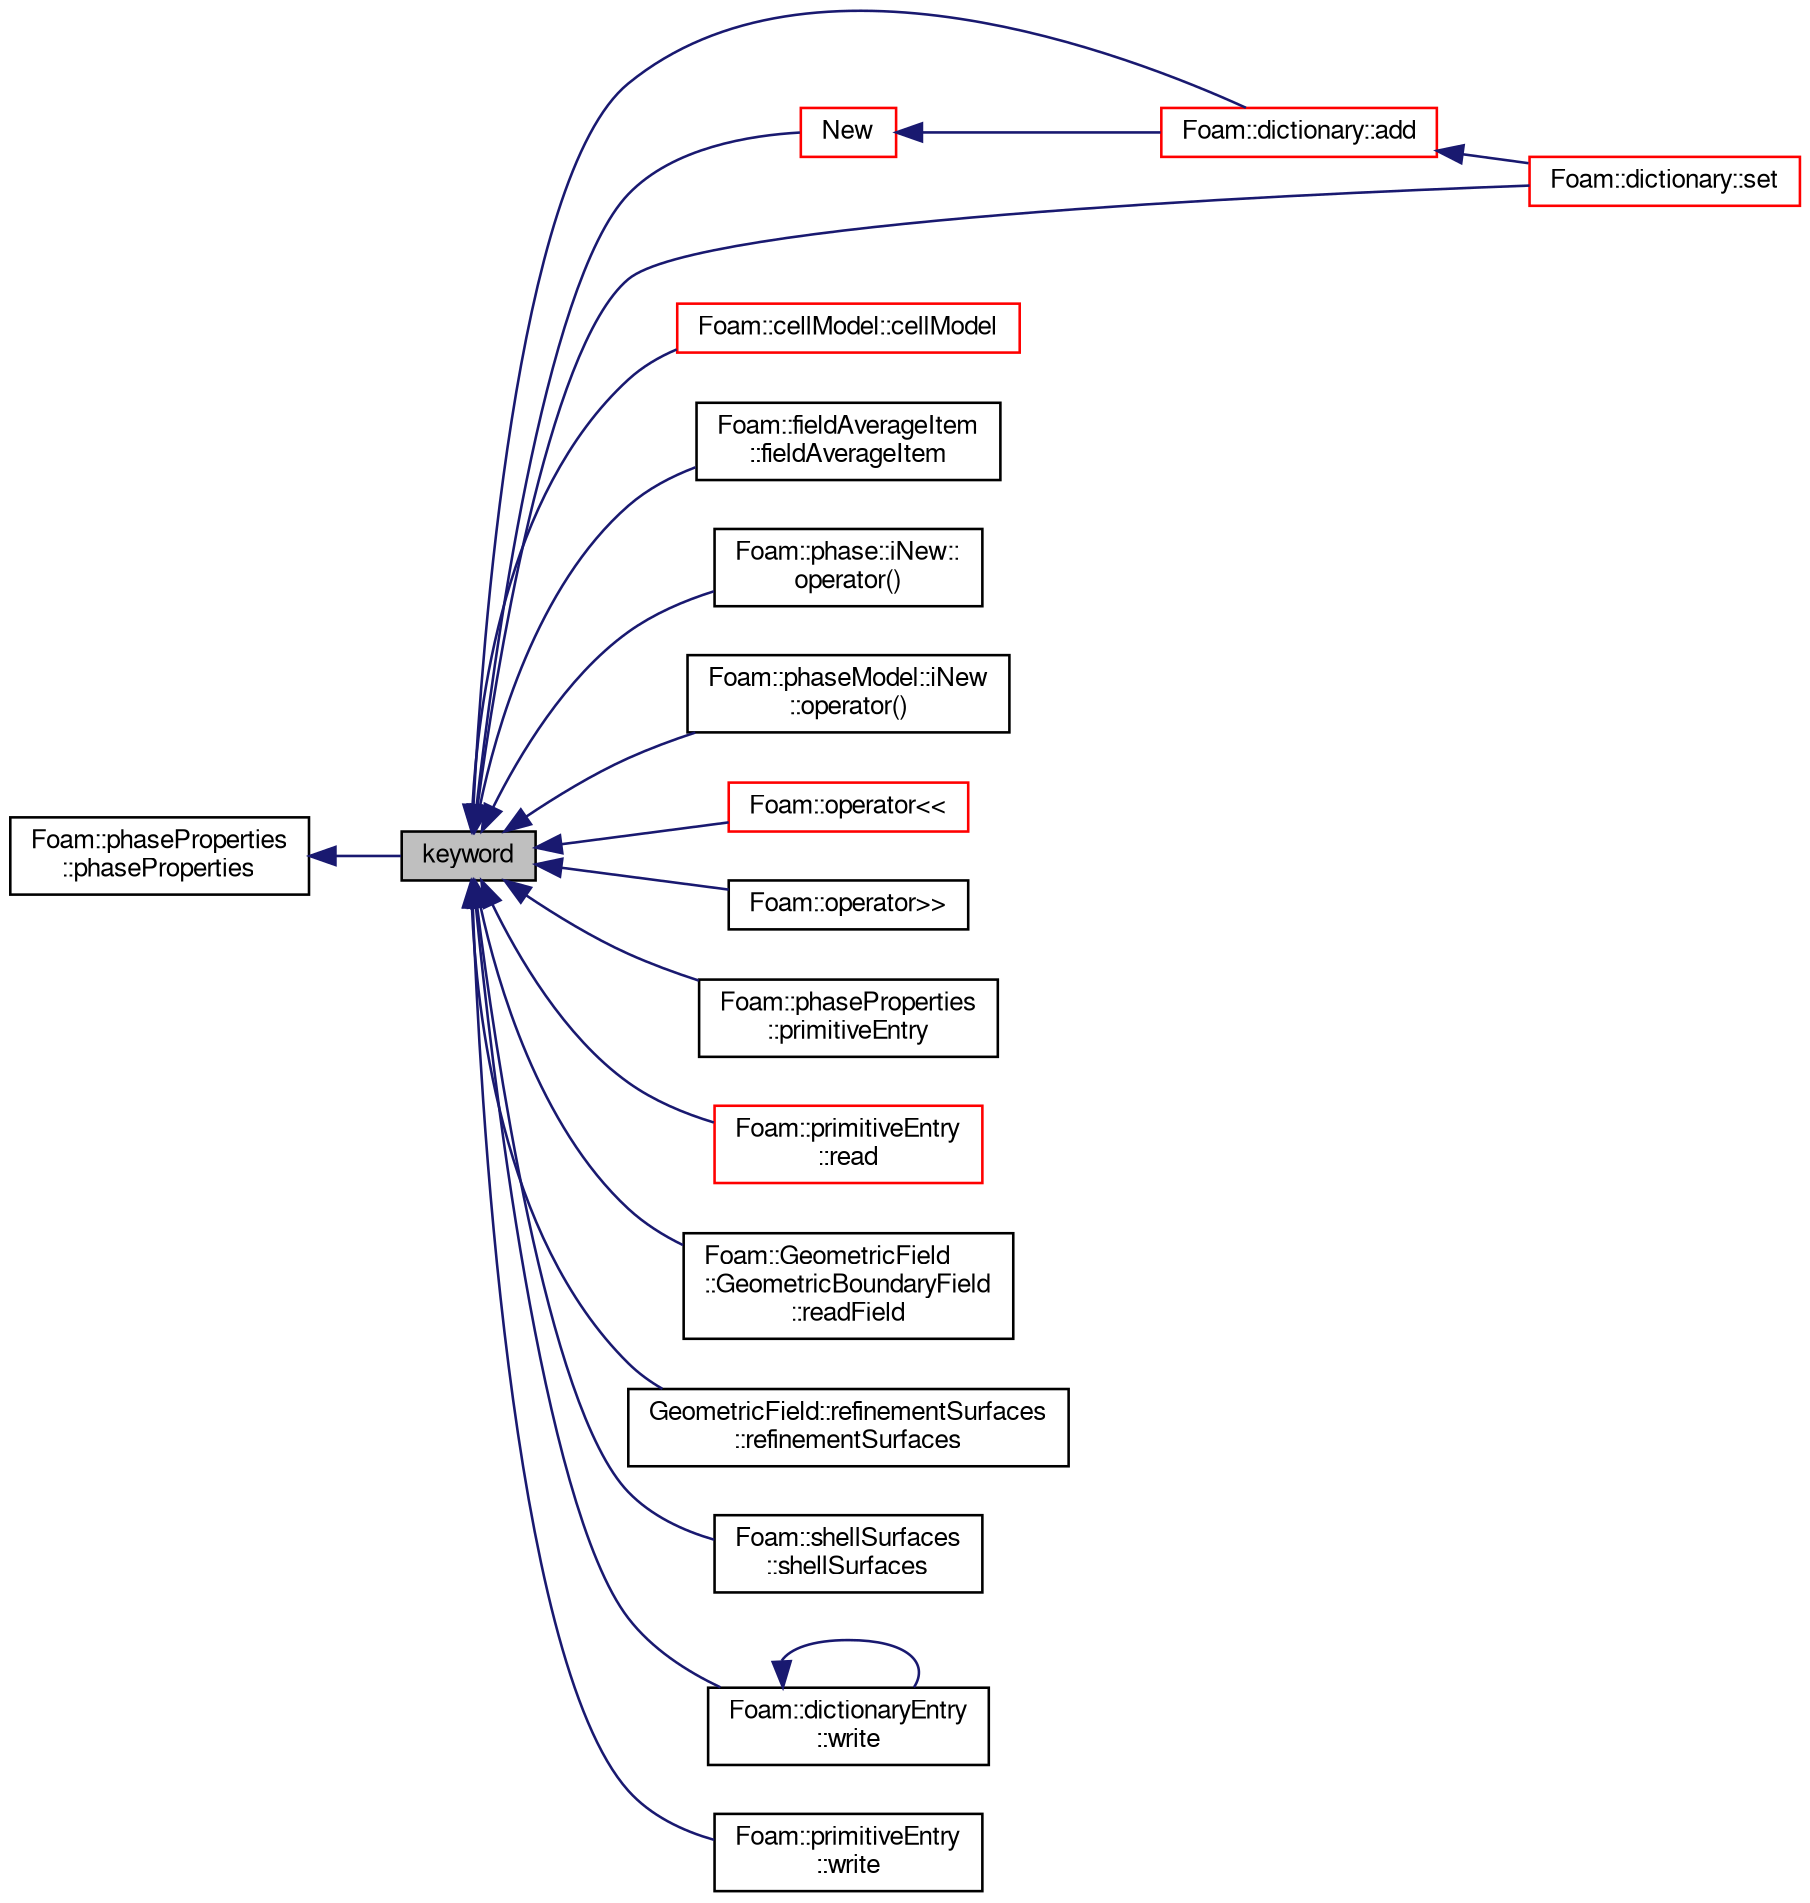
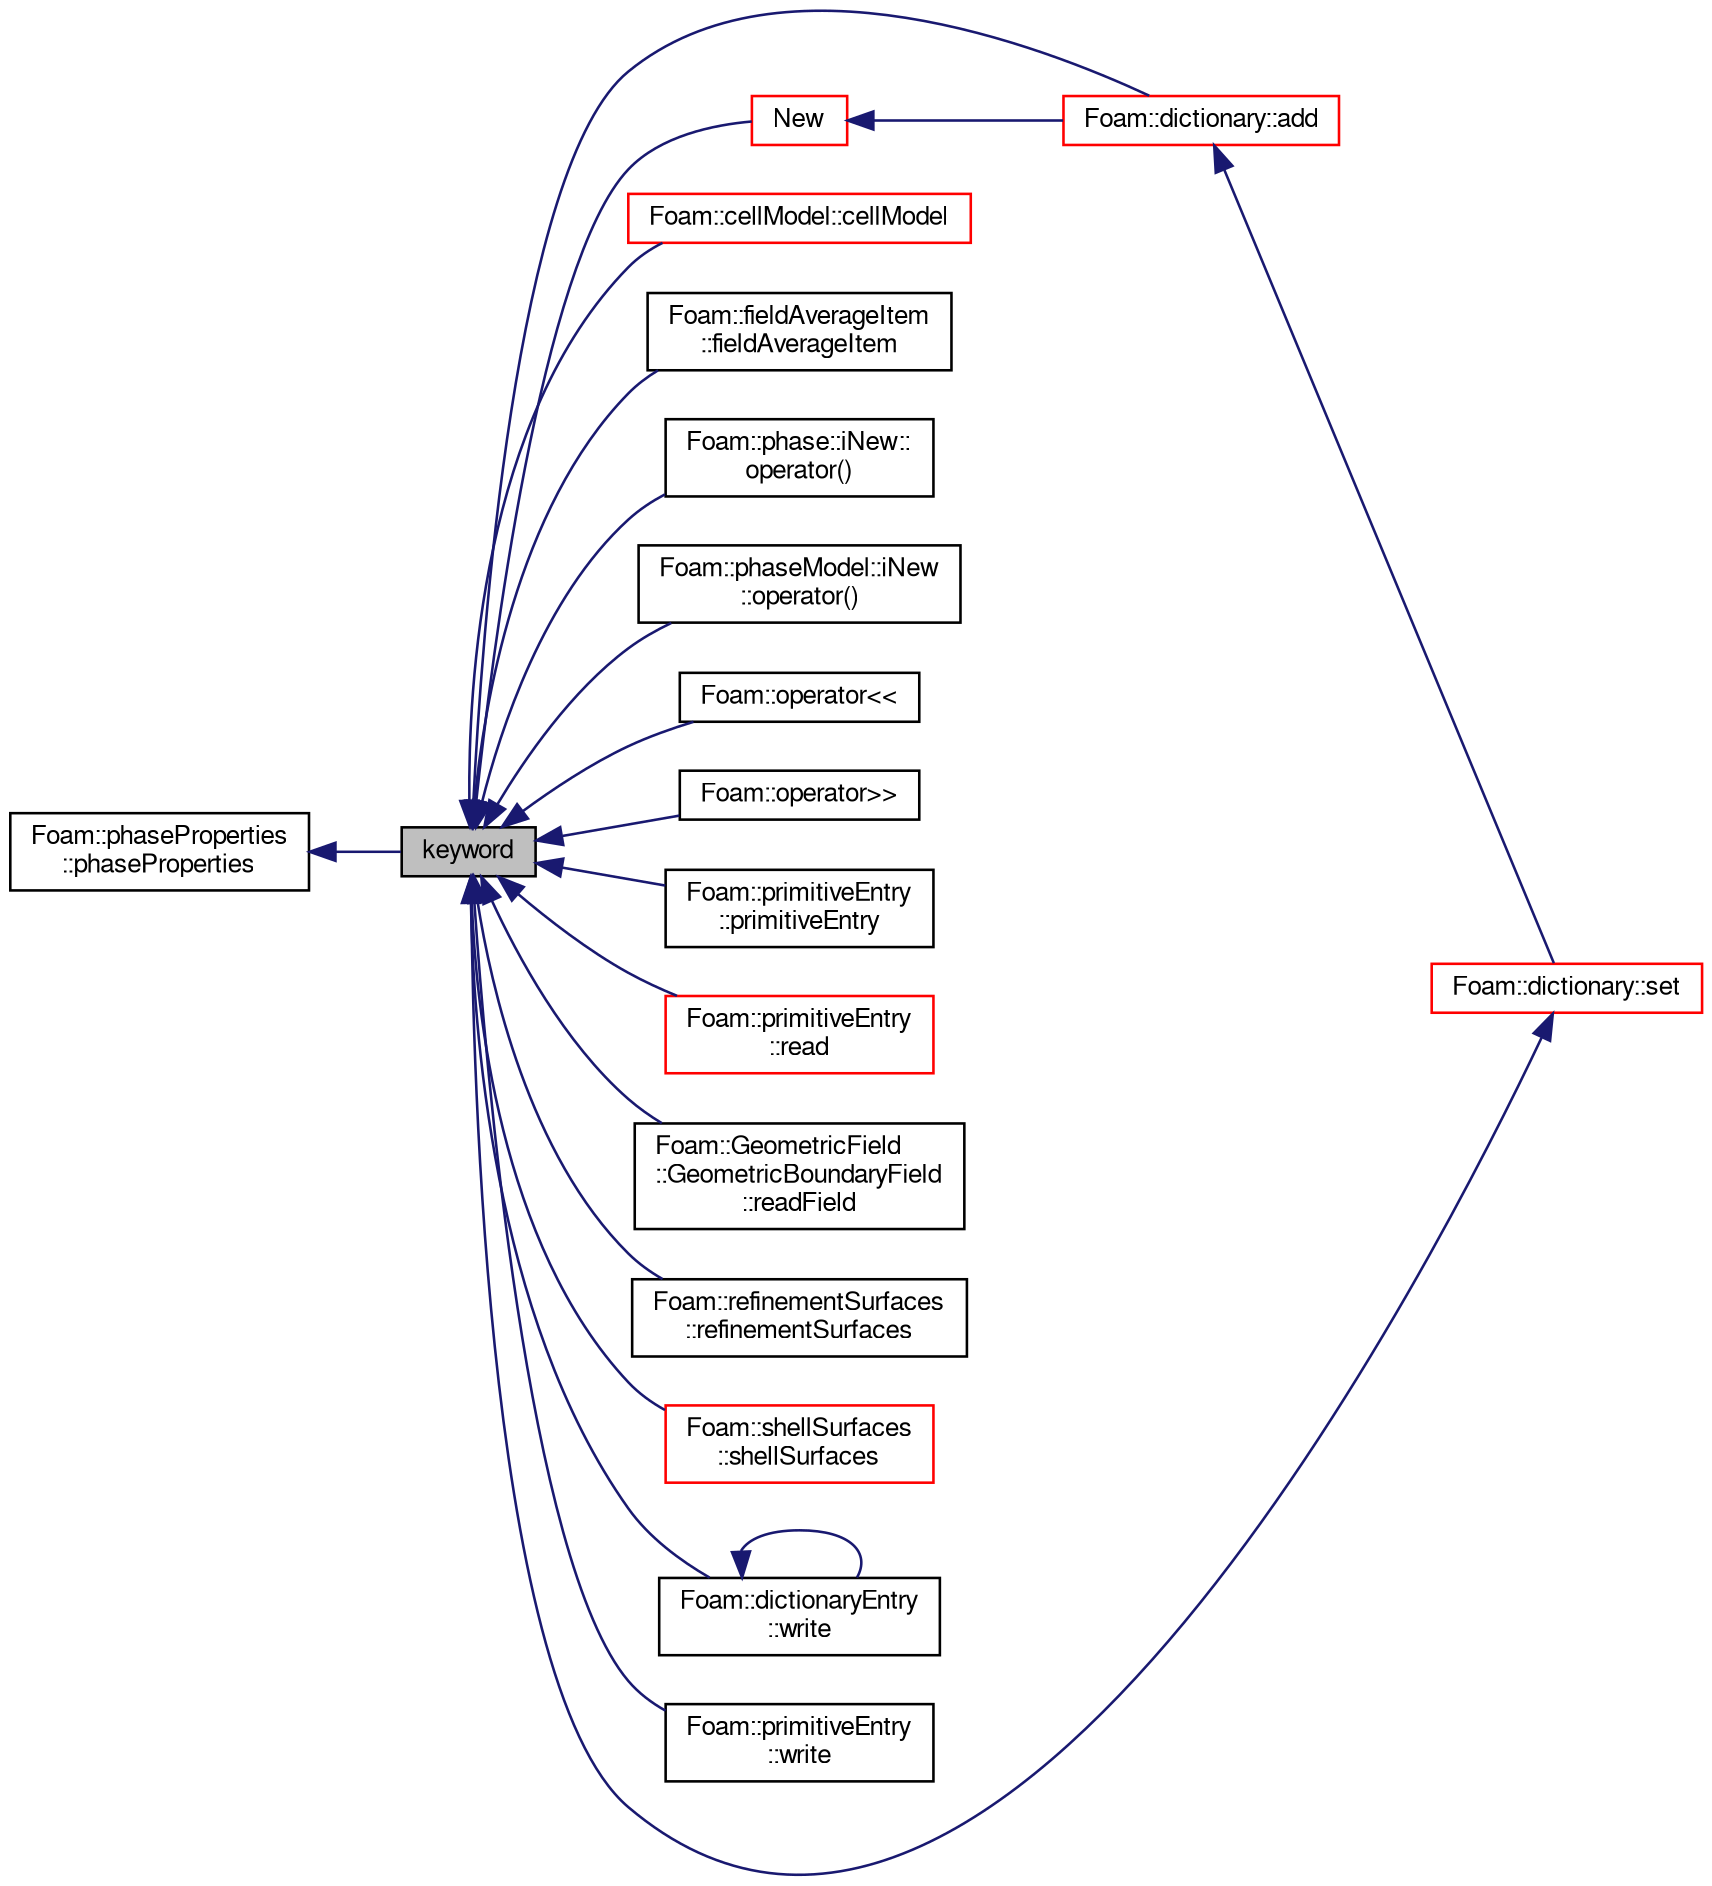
(800, 237) -> (807, 1867)
(848, 807) -> (800, 697)
(848, 1018) -> (800, 908)
(848, 1428) -> (800, 1318)
(848, 1554) -> (800, 1444)
